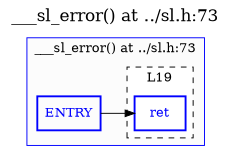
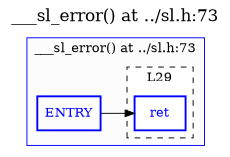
(160, 78) -> (160, 78)
